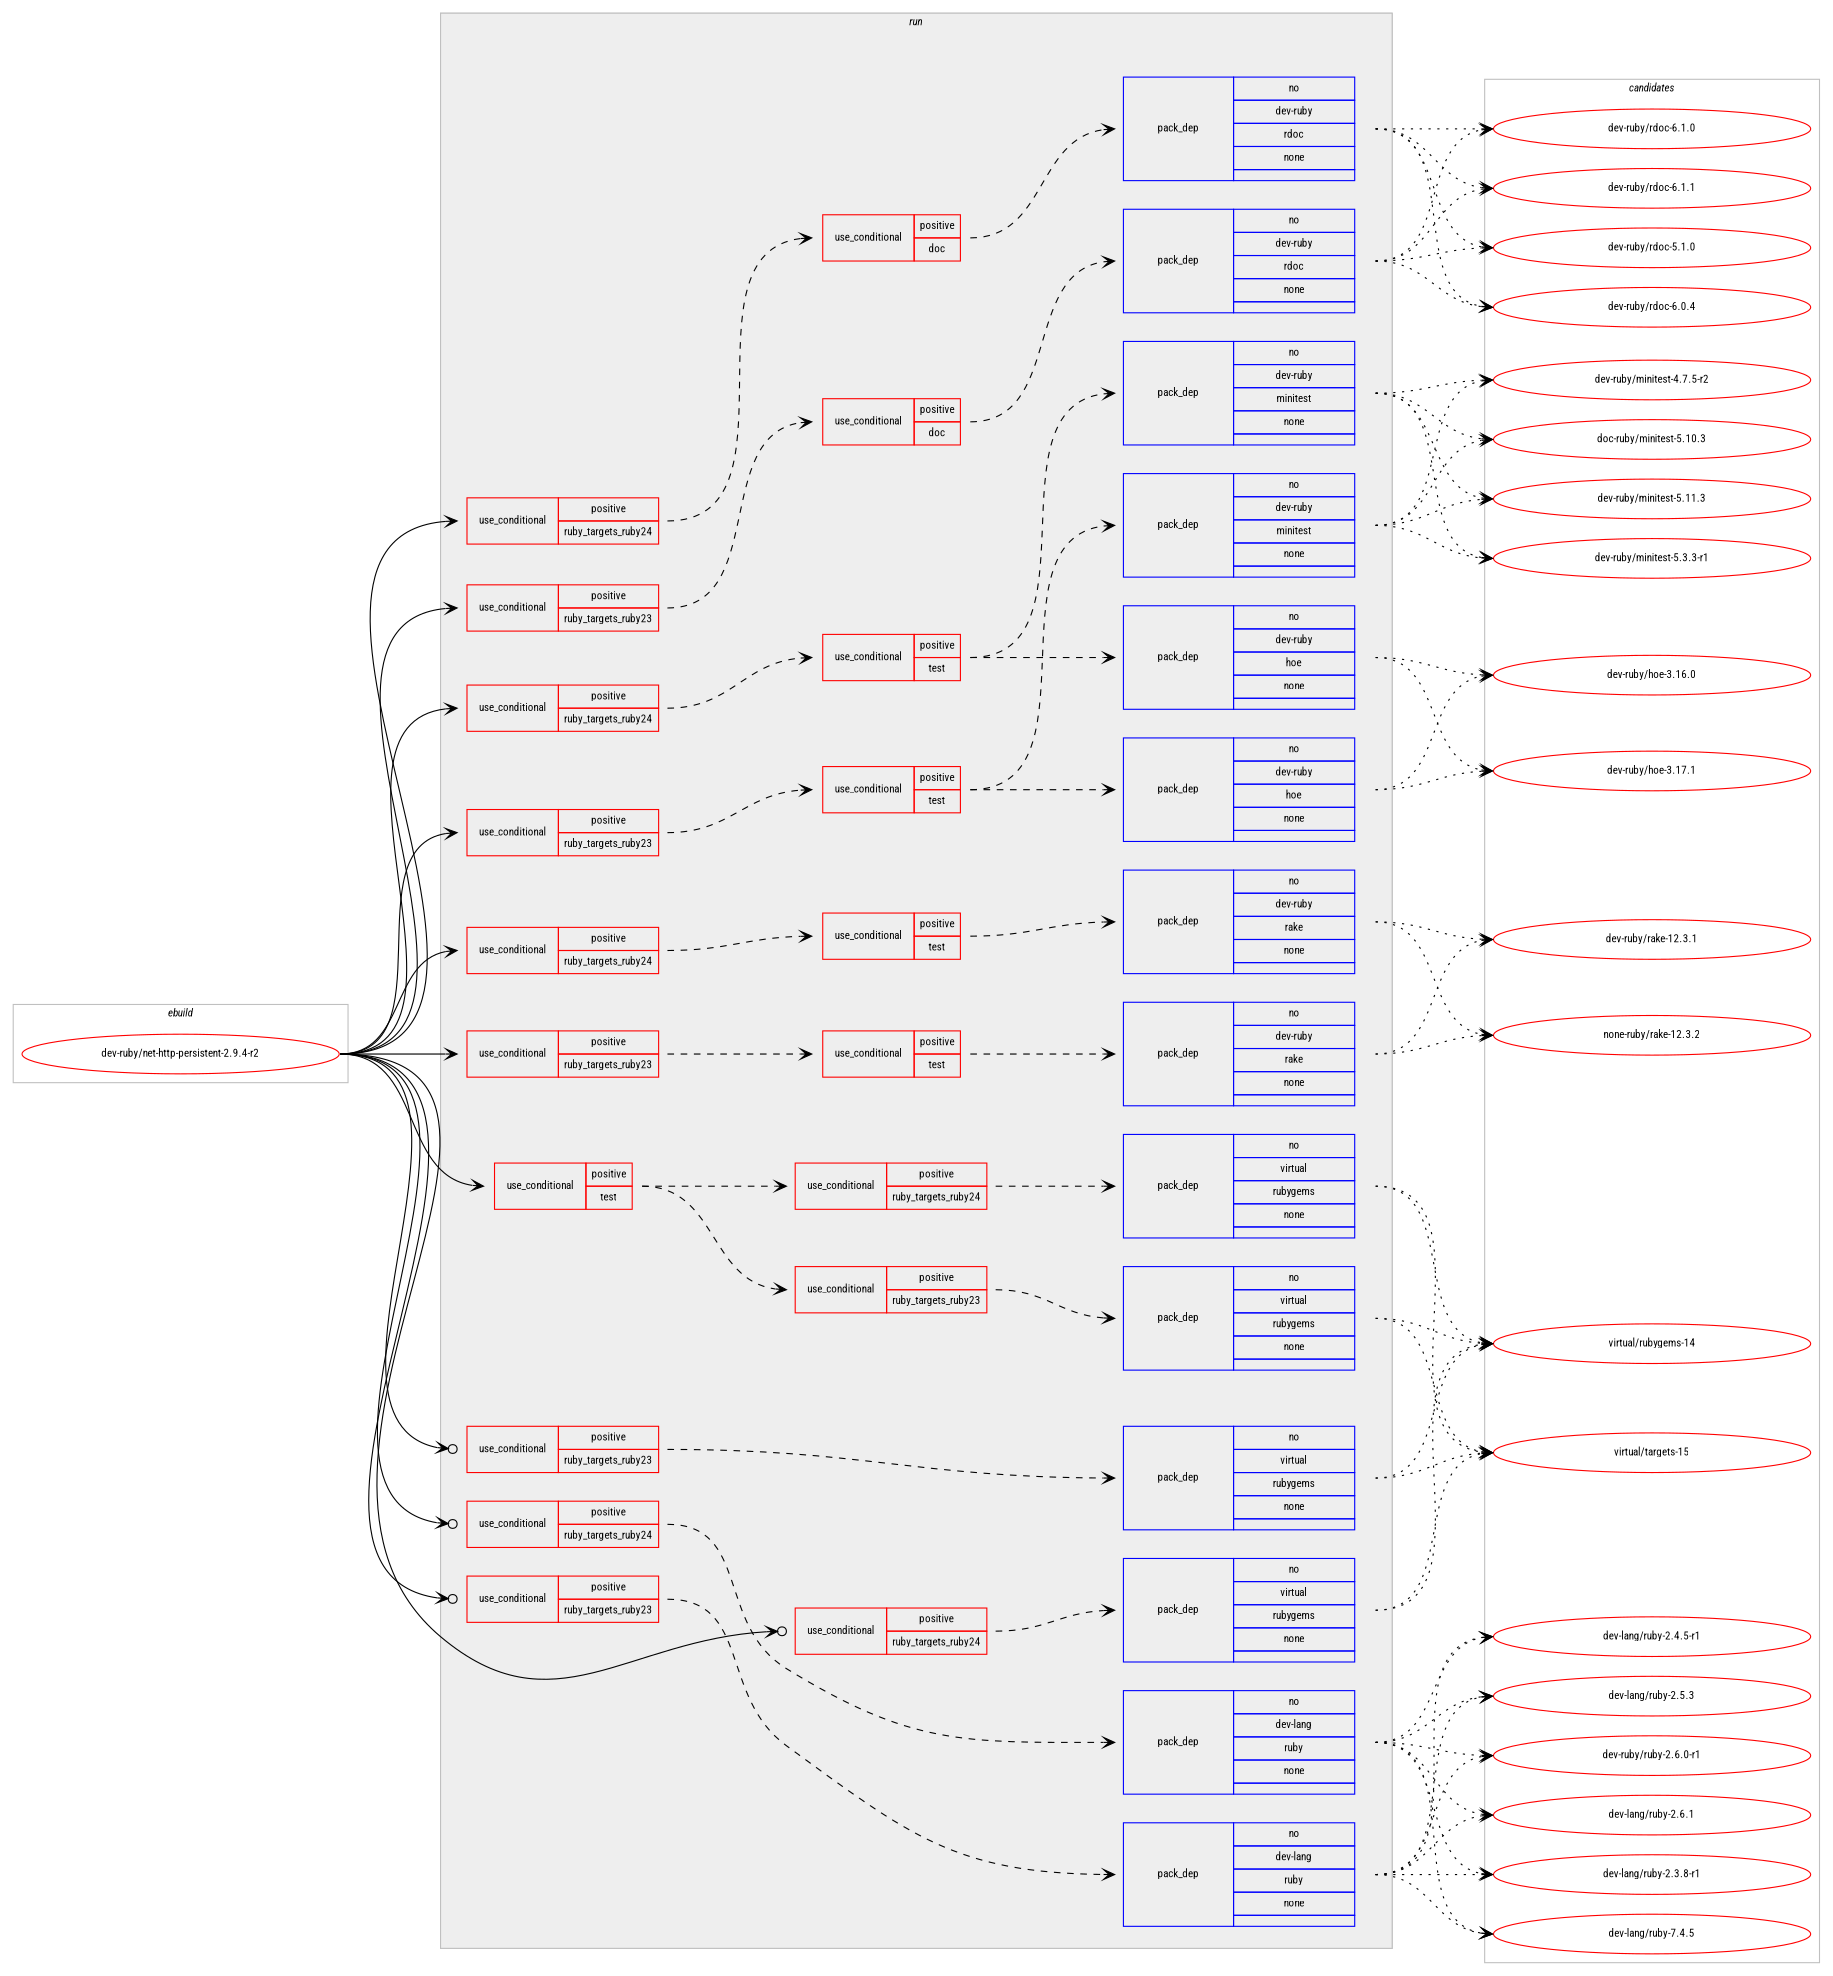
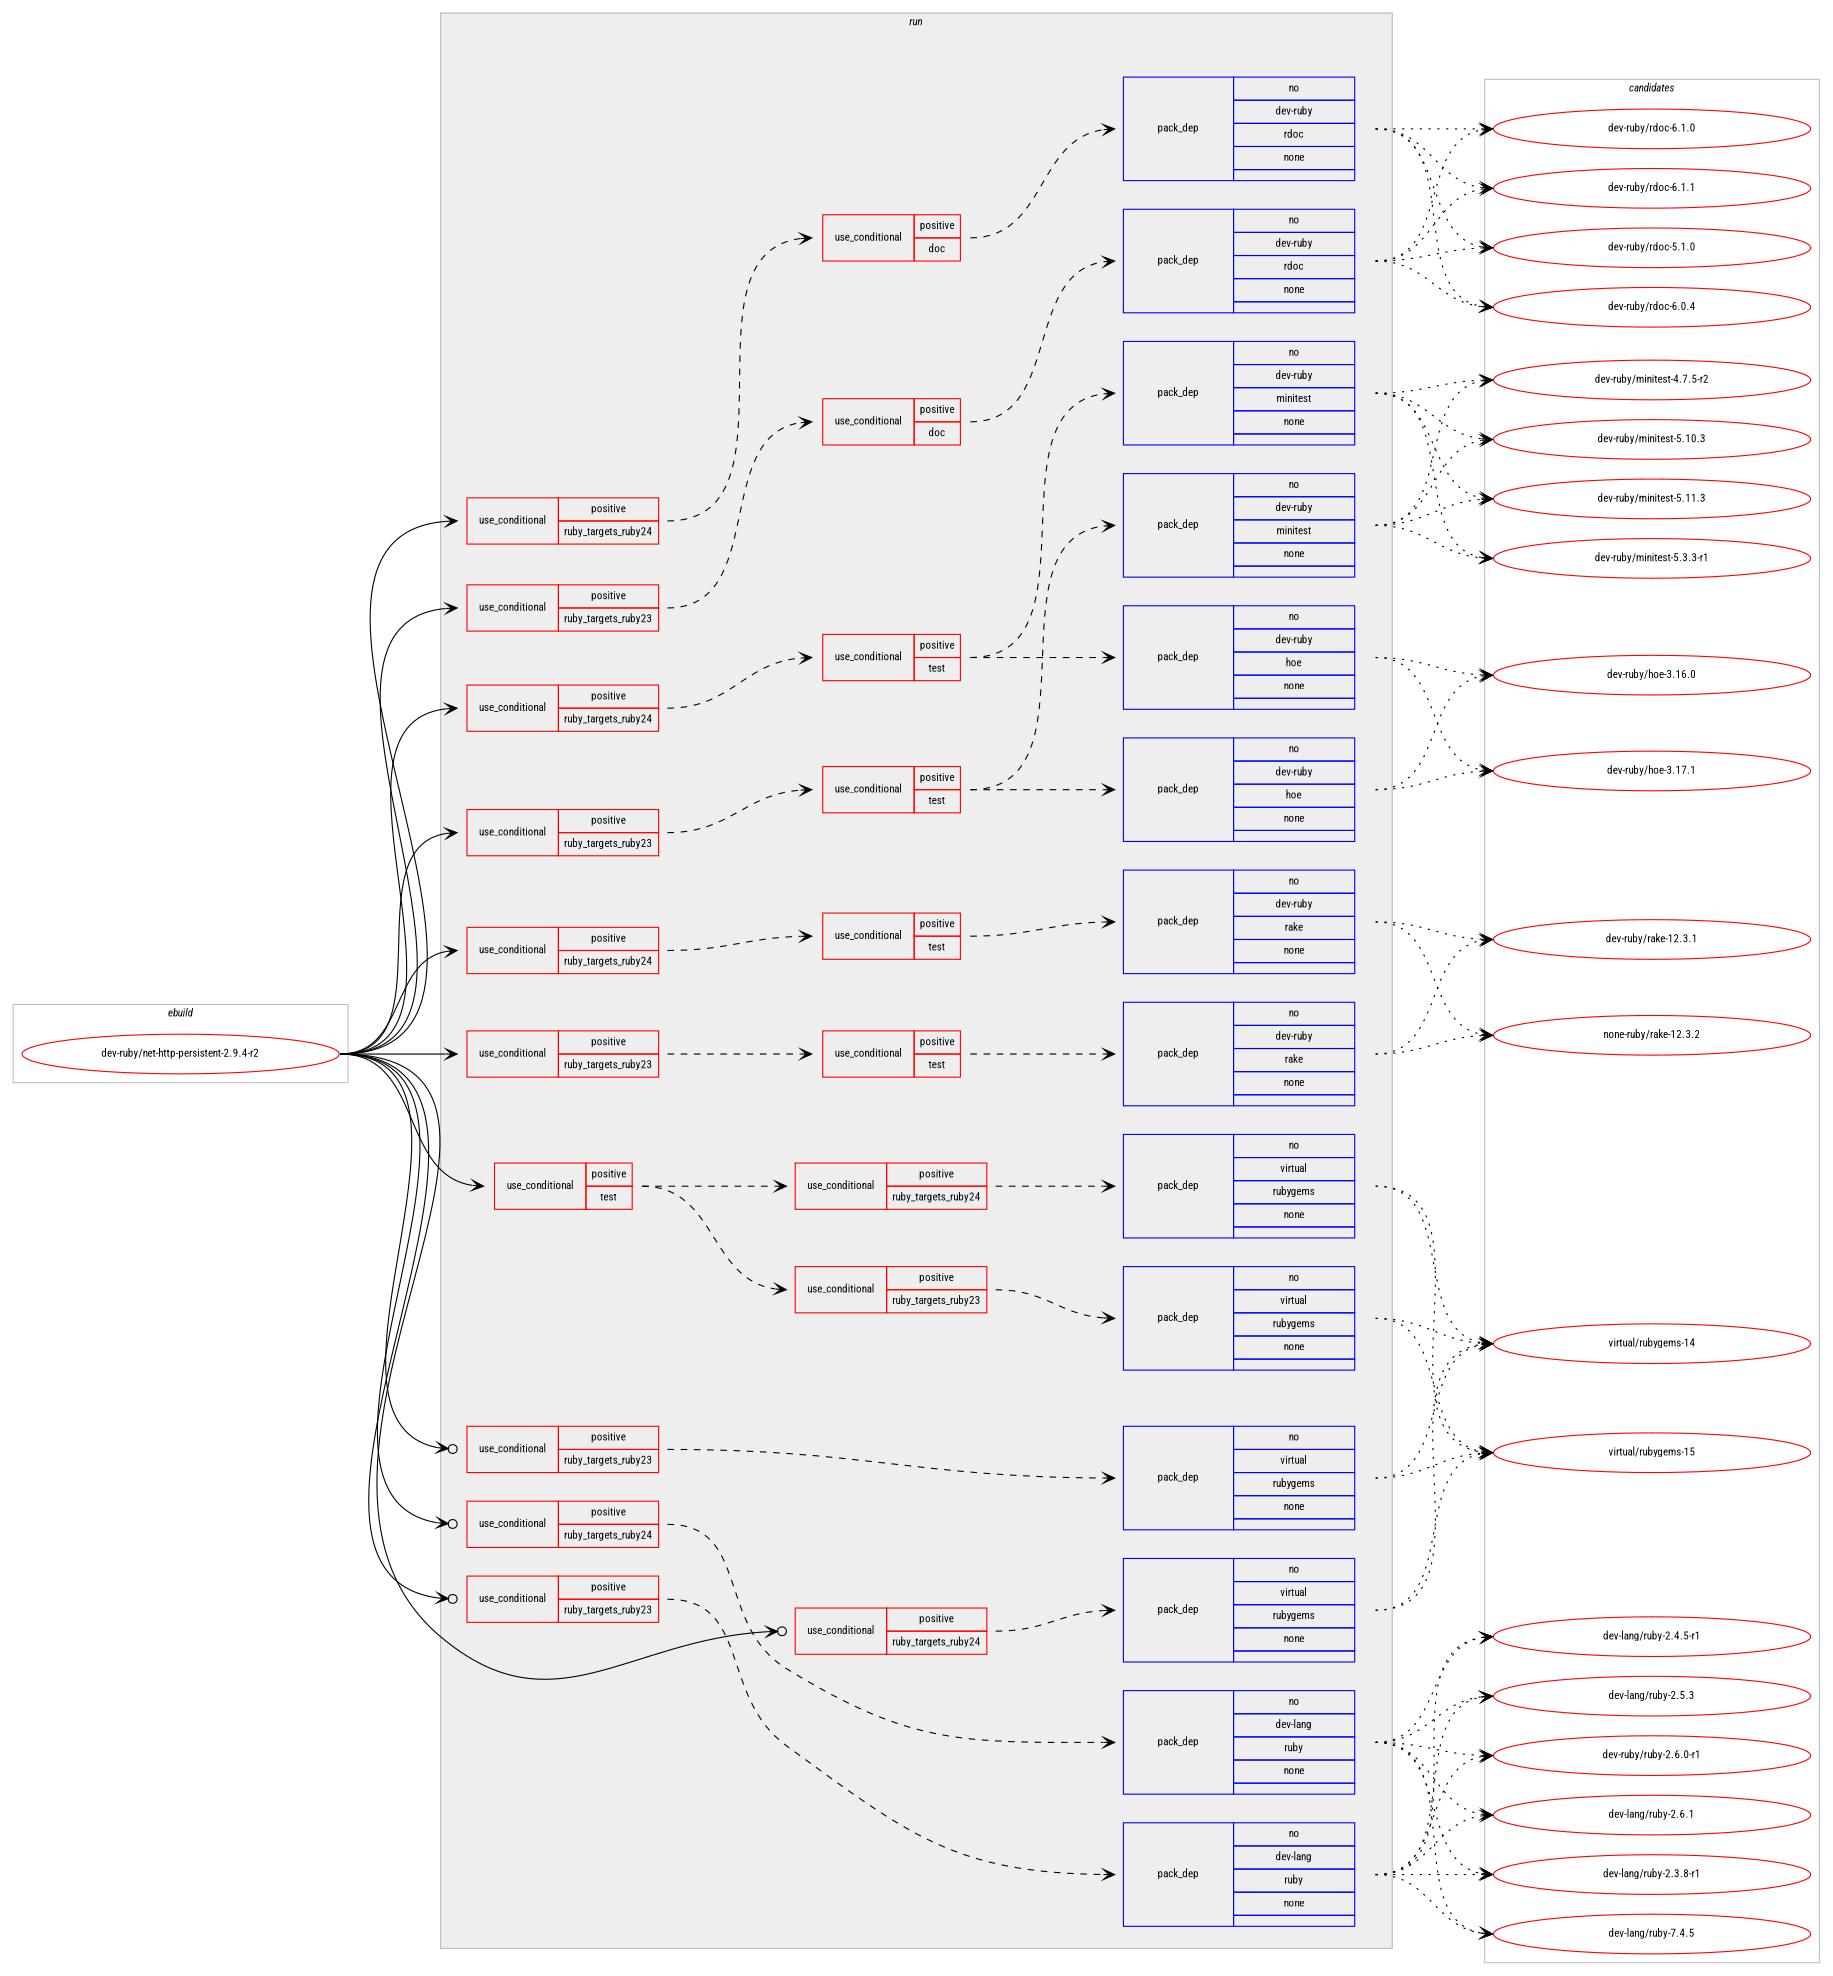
(1652, 439) -> (1652, 439)
(1652, 1453) -> (1652, 1453)
